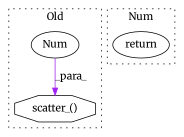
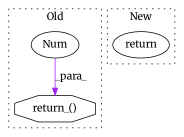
(141, 17) -> (141, 17)
(55, 109) -> (55, 109)
